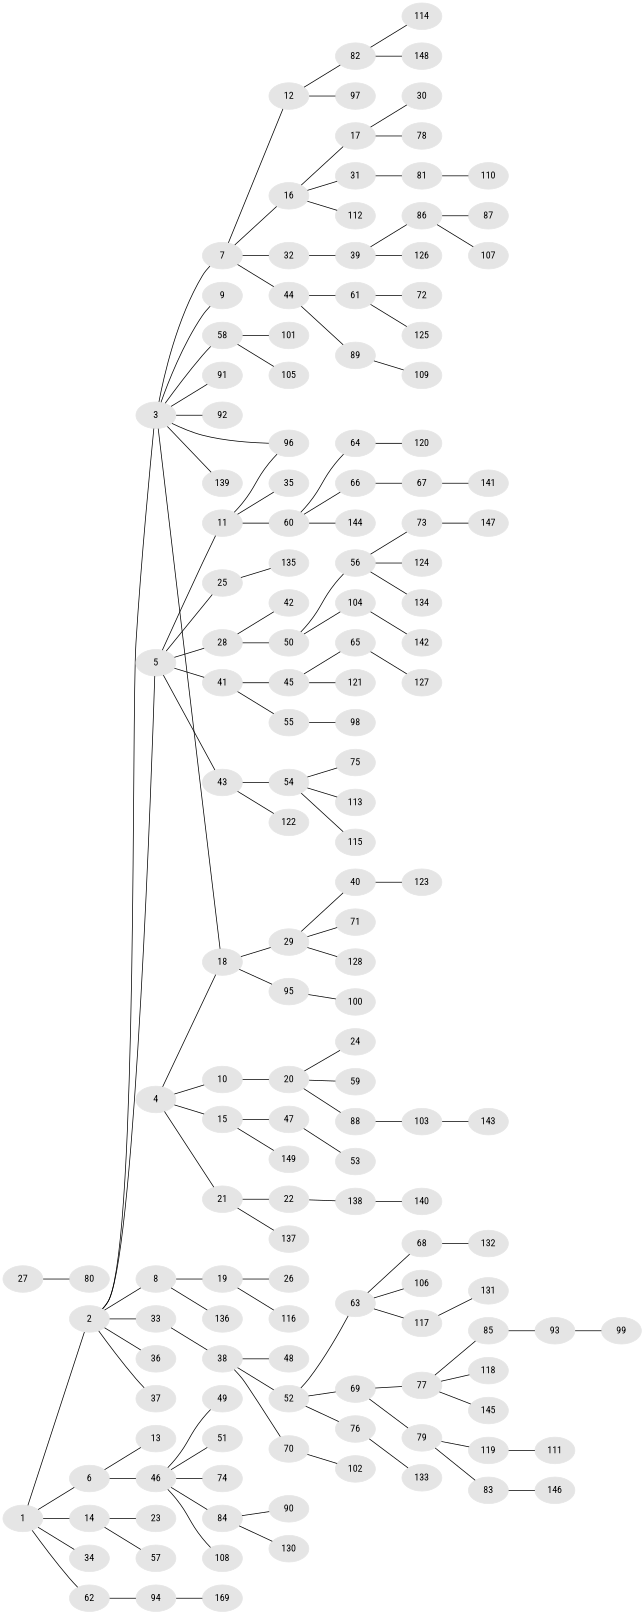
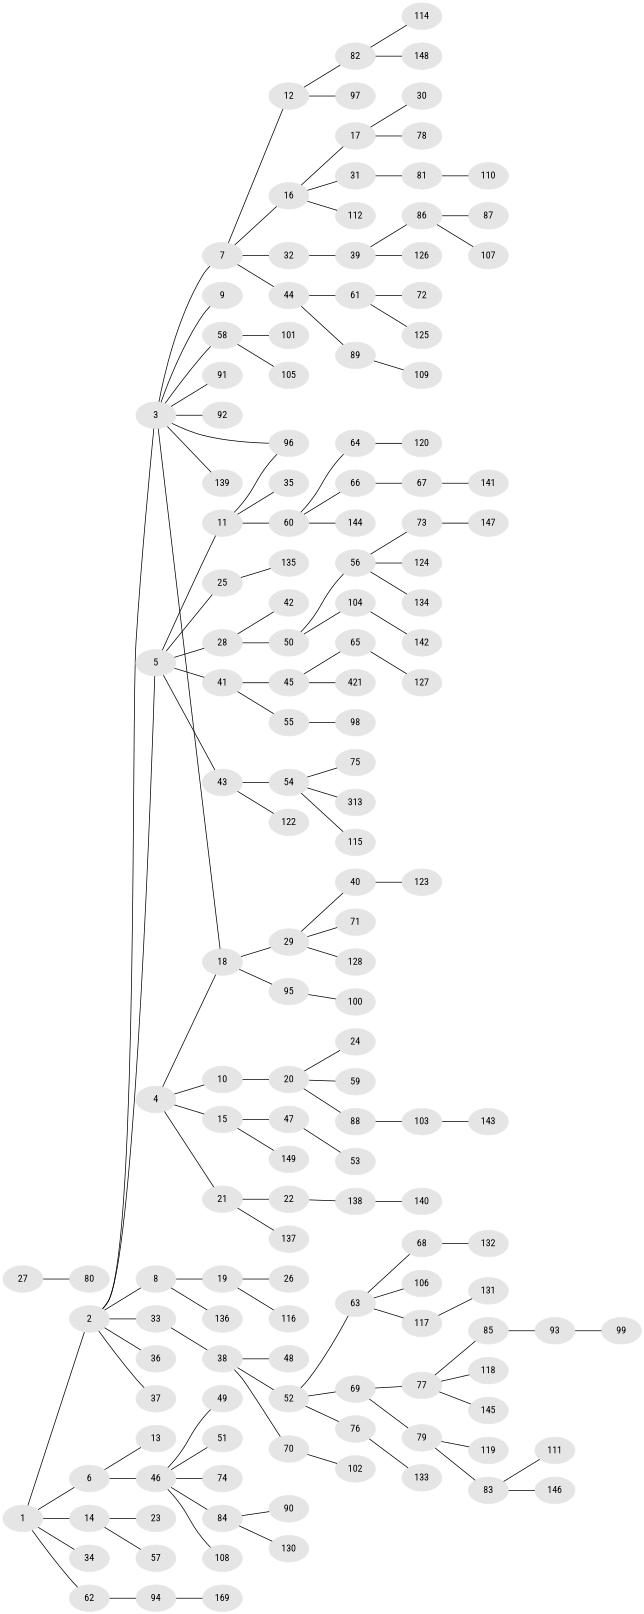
(355, 683) -> (355, 683)
(355, 802) -> (355, 802)
(522, 1450) -> (522, 1470)
